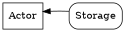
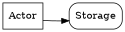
(60, 11) -> (52, 21)
